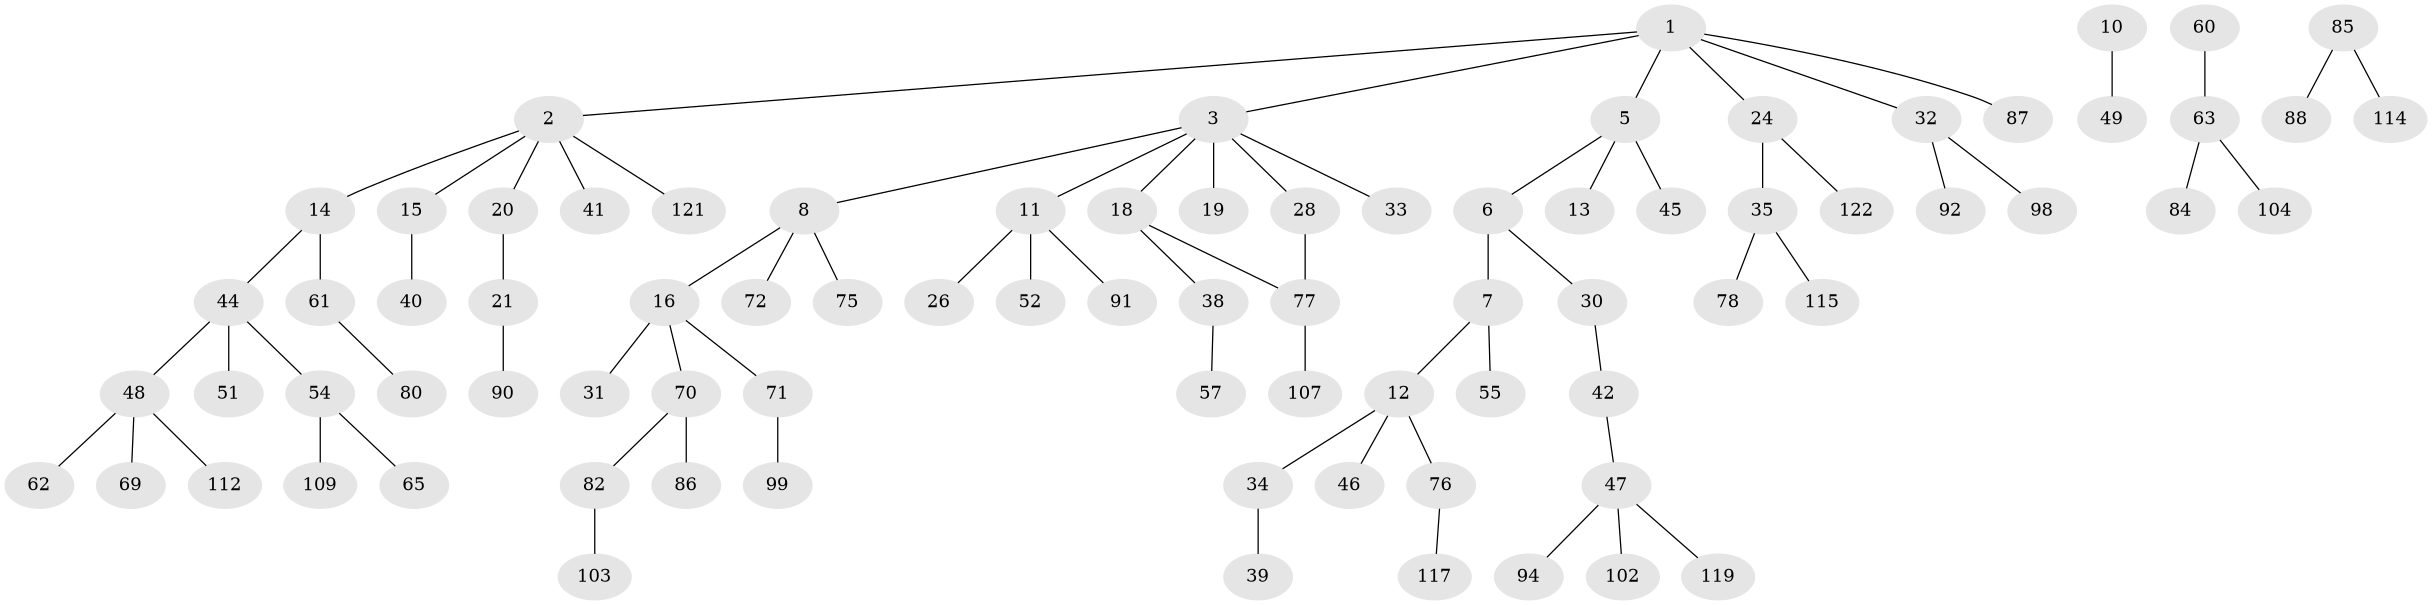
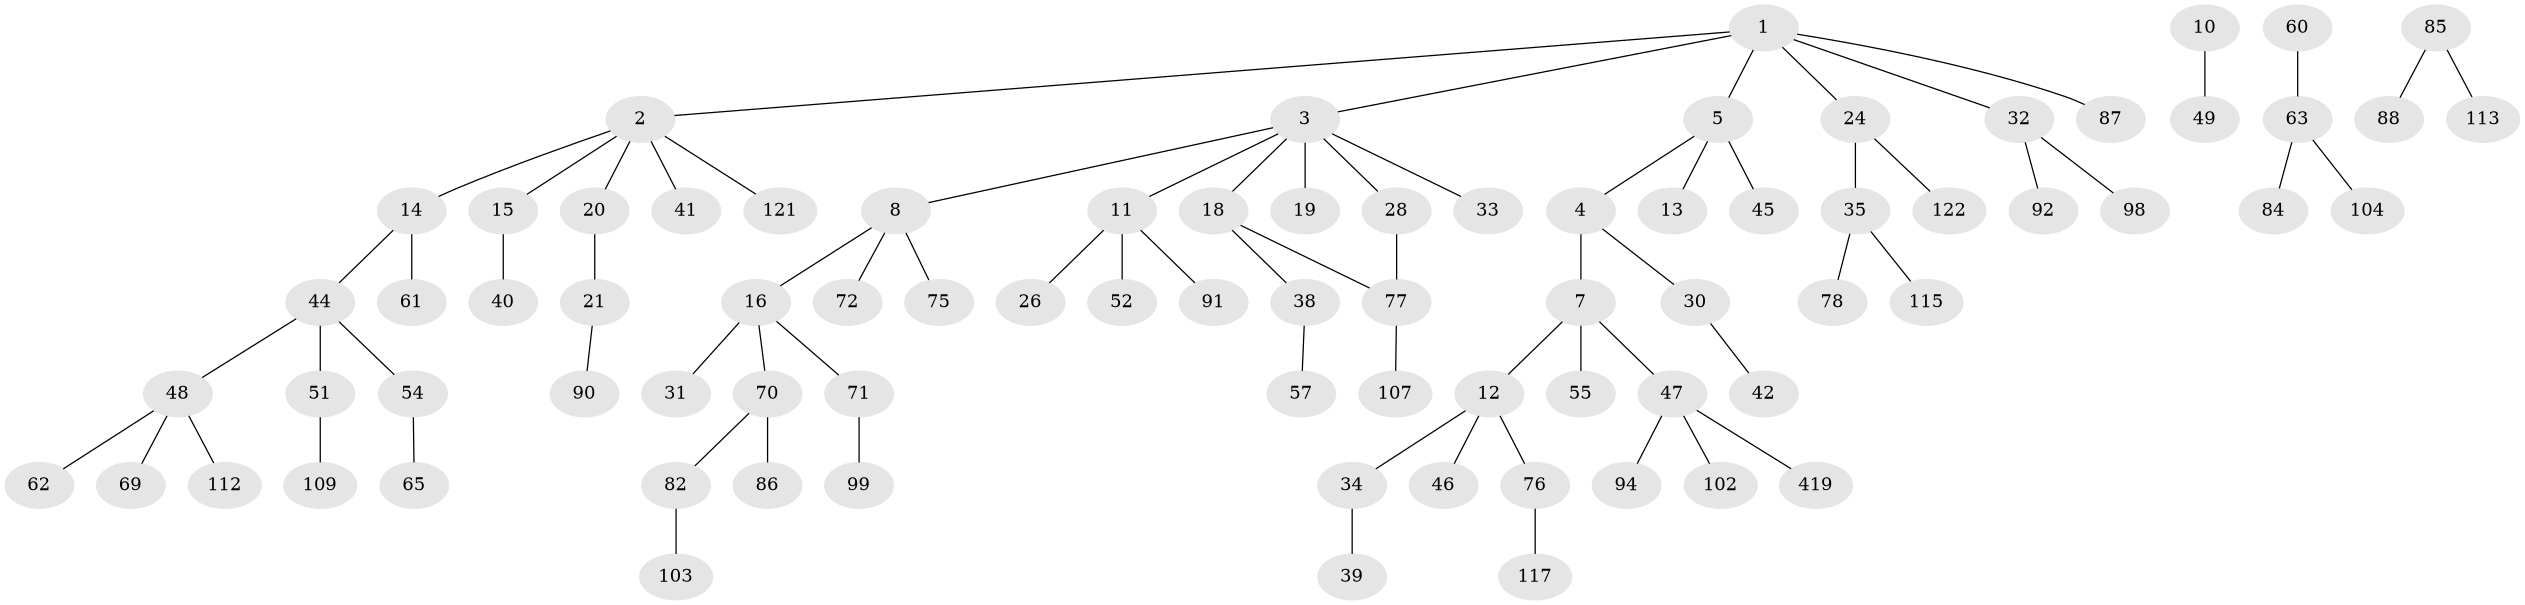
(2390, 119) -> (2483, 119)
(1488, 211) -> (1581, 211)
(412, 394) -> none
(1610, 439) -> (1627, 348)
(320, 440) -> (320, 440)
(1718, 577) -> (1816, 485)
